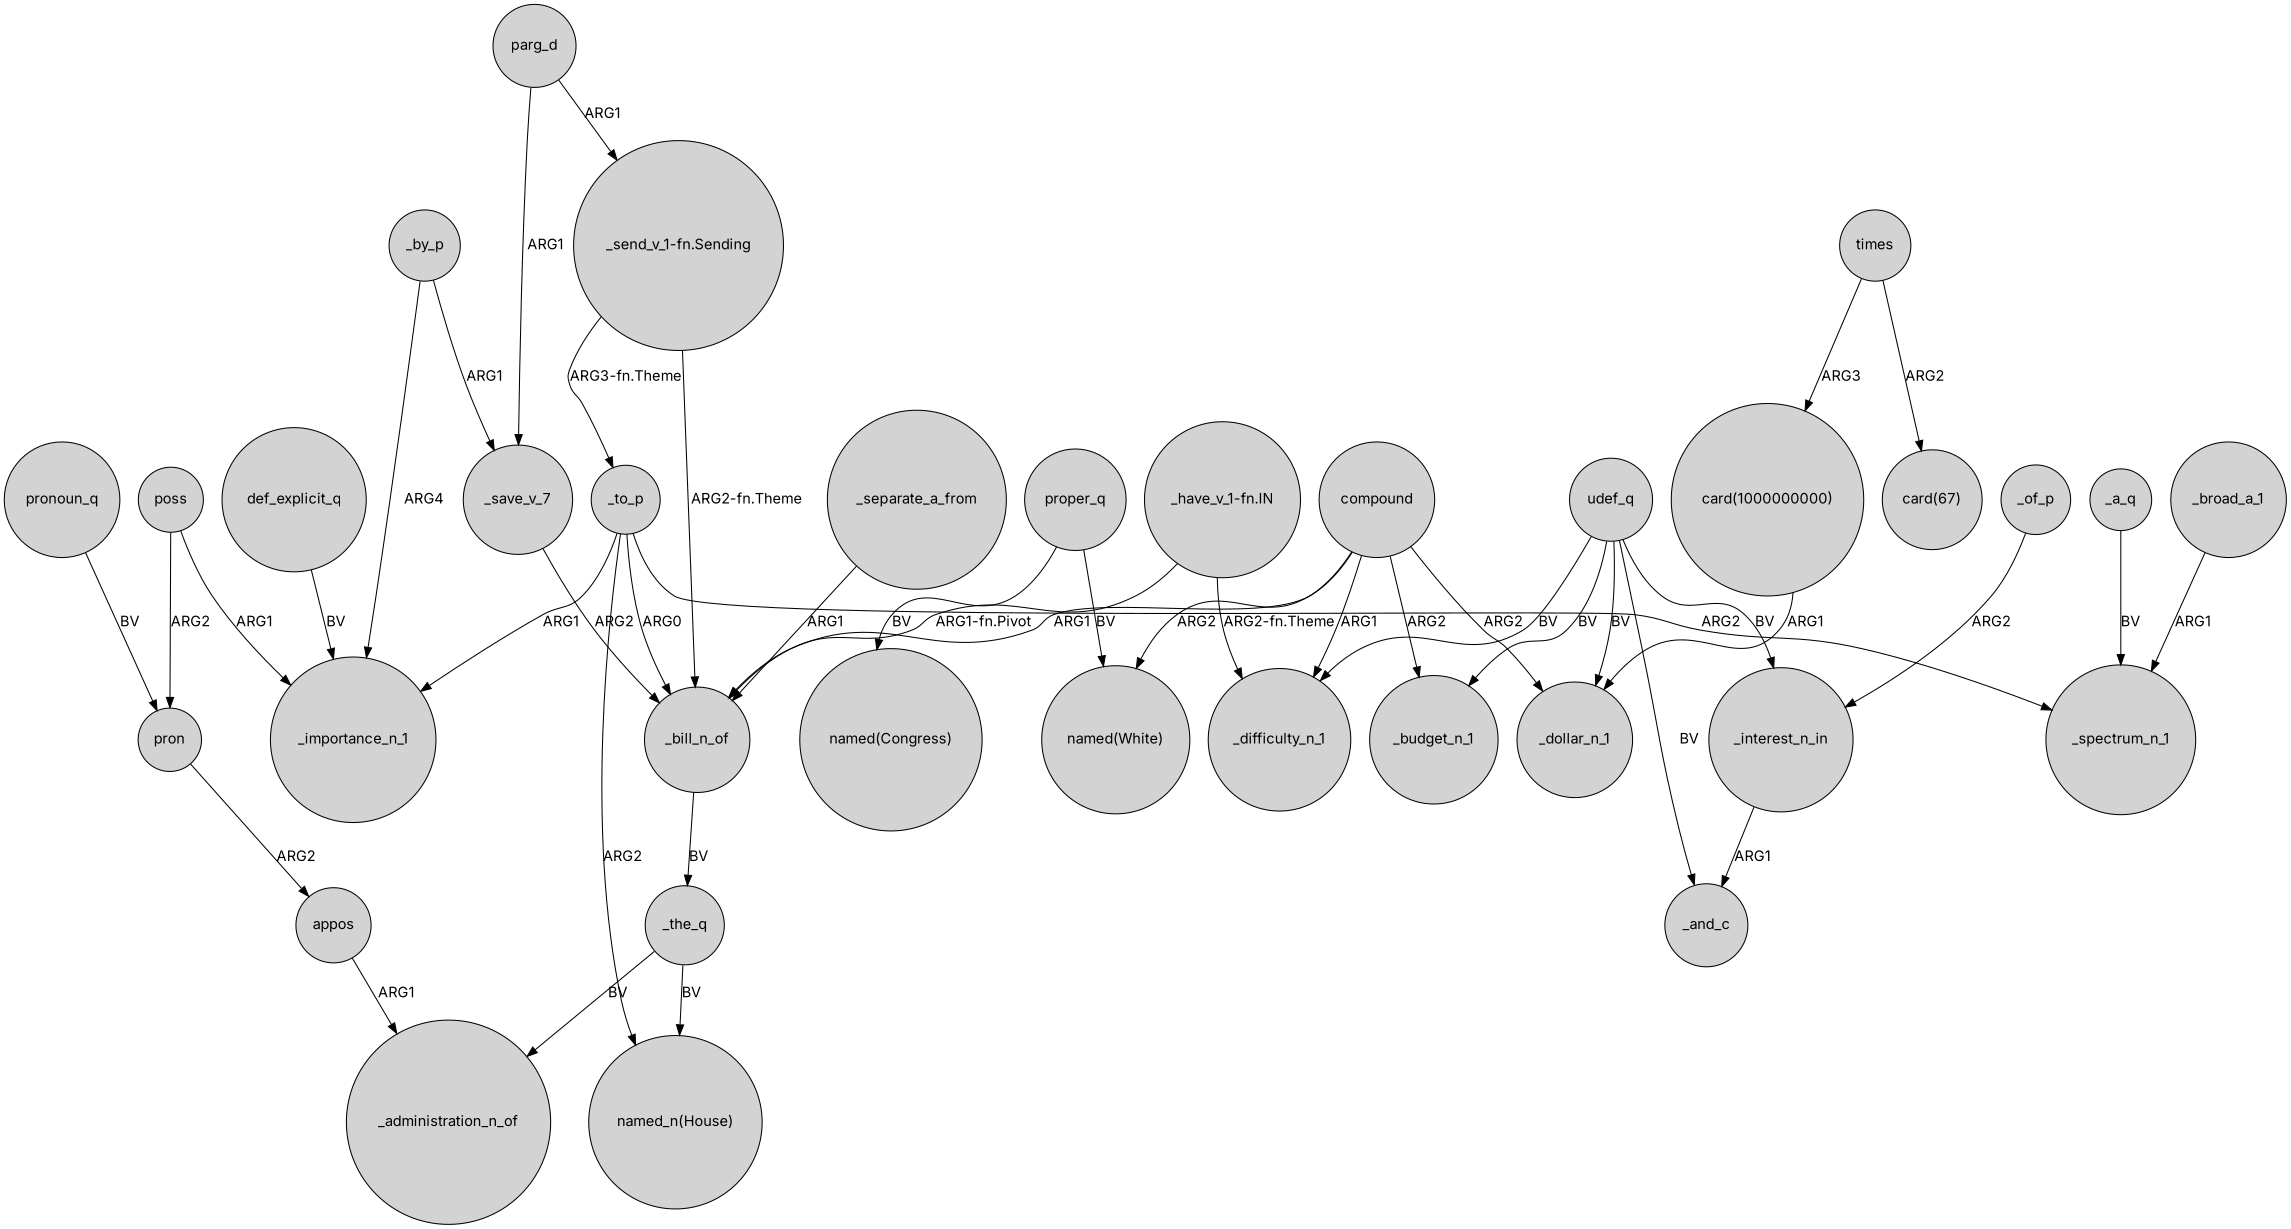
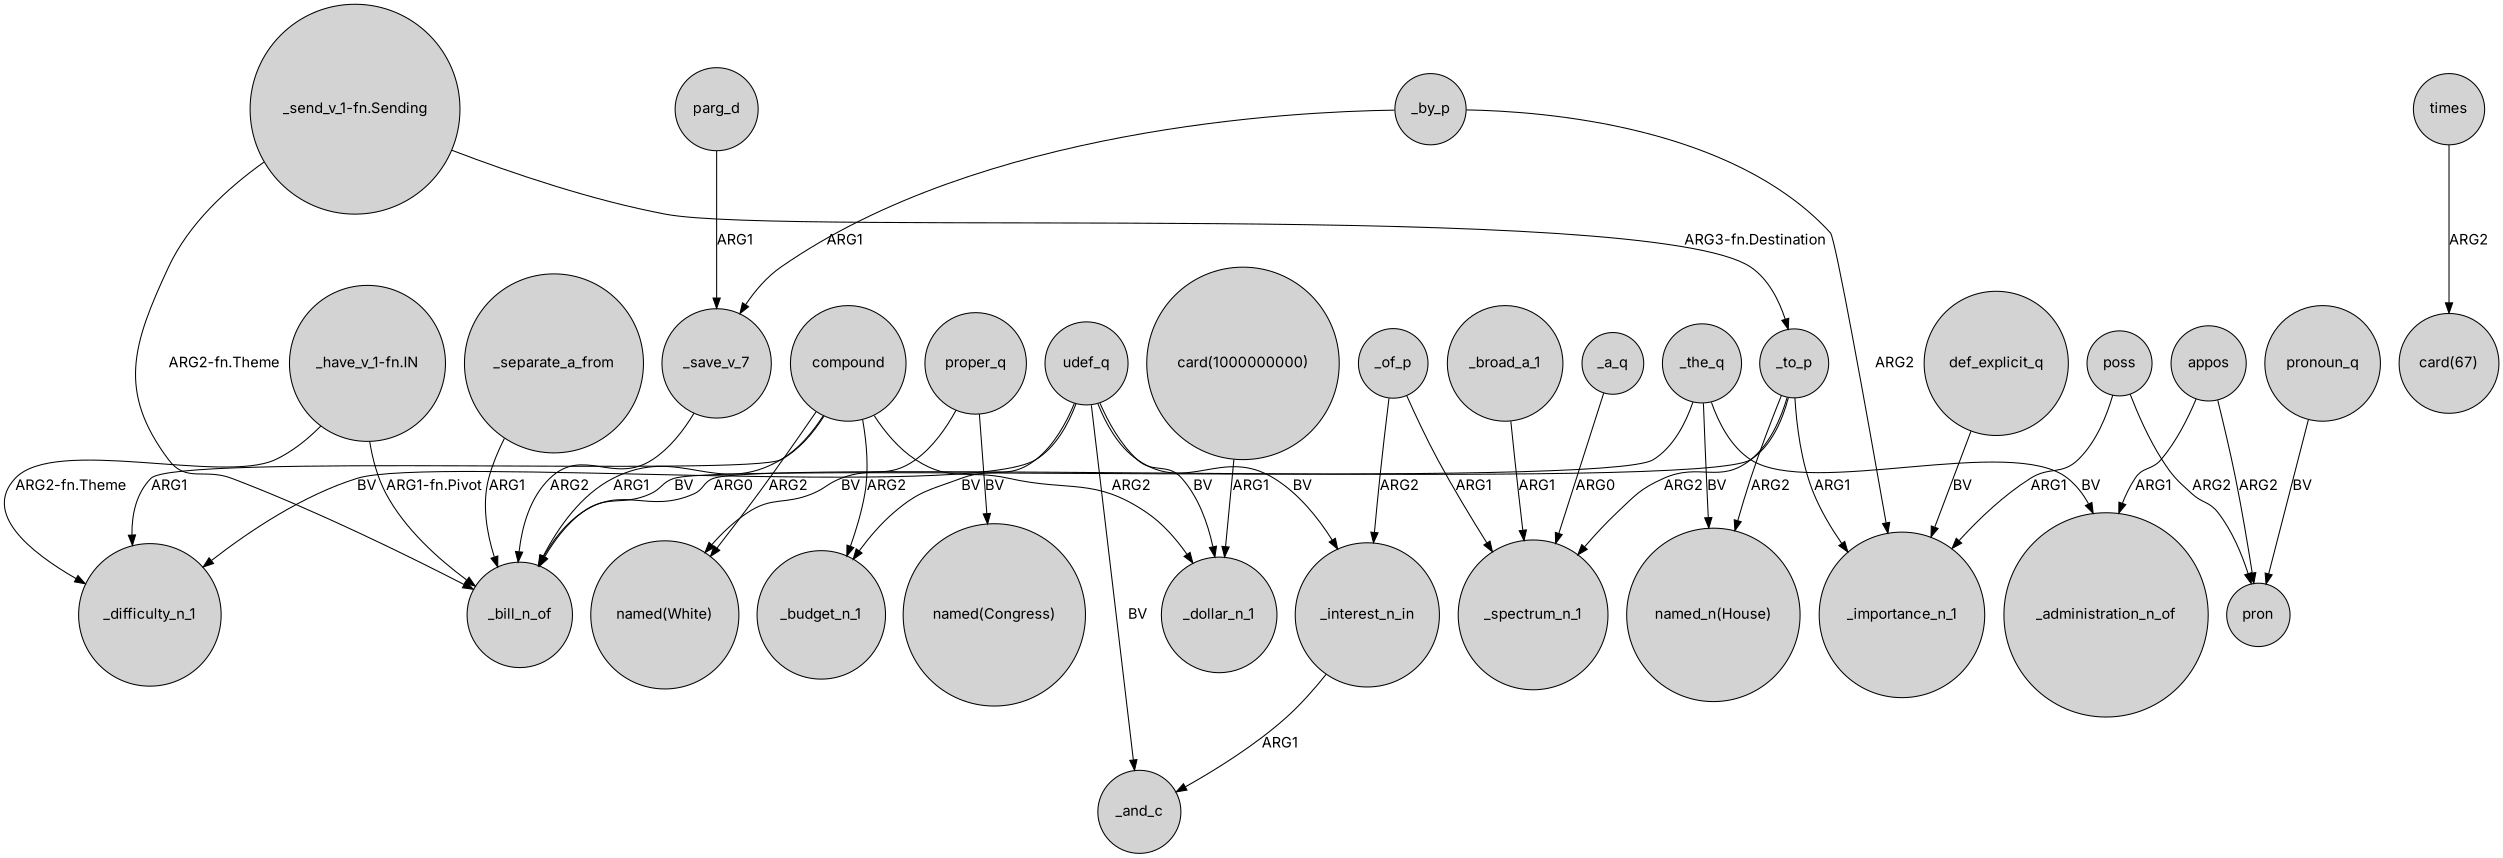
(585, 116) -> none
(1835, 340) -> none
(626, 377) -> (1755, 241)
none -> (1440, 464)
(424, 500) -> (1895, 363)
(2131, 622) -> (1596, 486)
(246, 826) -> (2237, 486)
(691, 834) -> (1120, 474)
